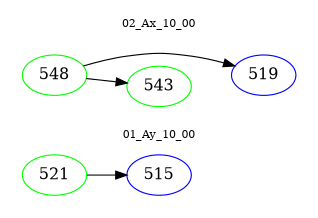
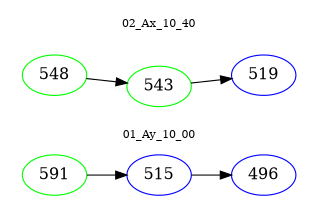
(159, 24) -> (159, 24)
(153, 53) -> (206, 81)
(55, 175) -> (55, 175)
none -> (264, 175)
